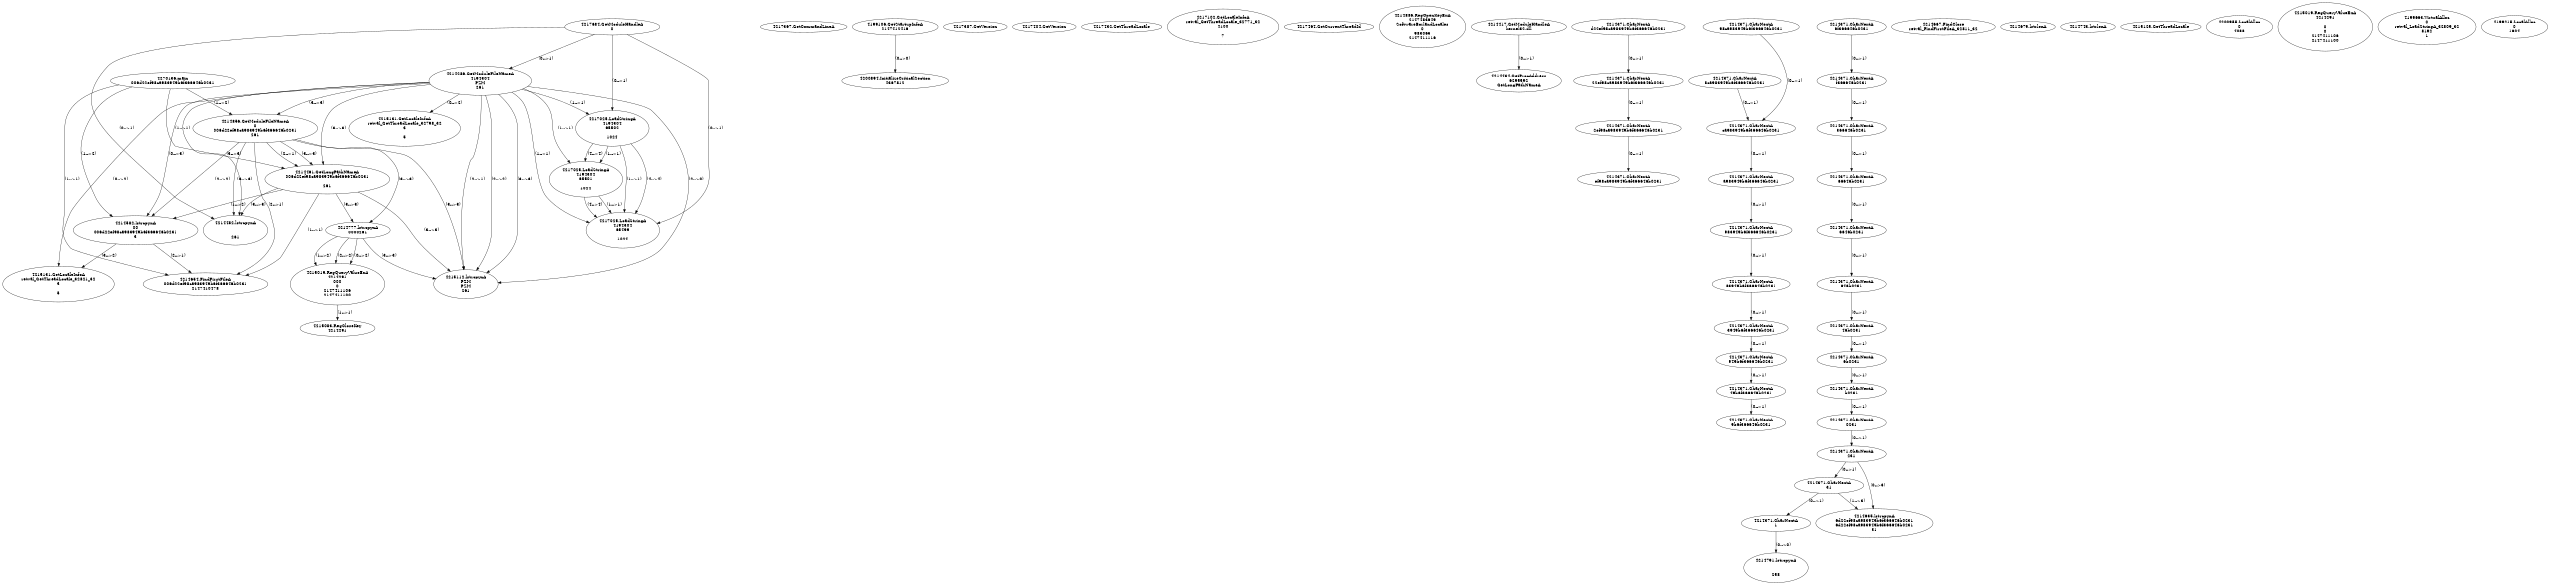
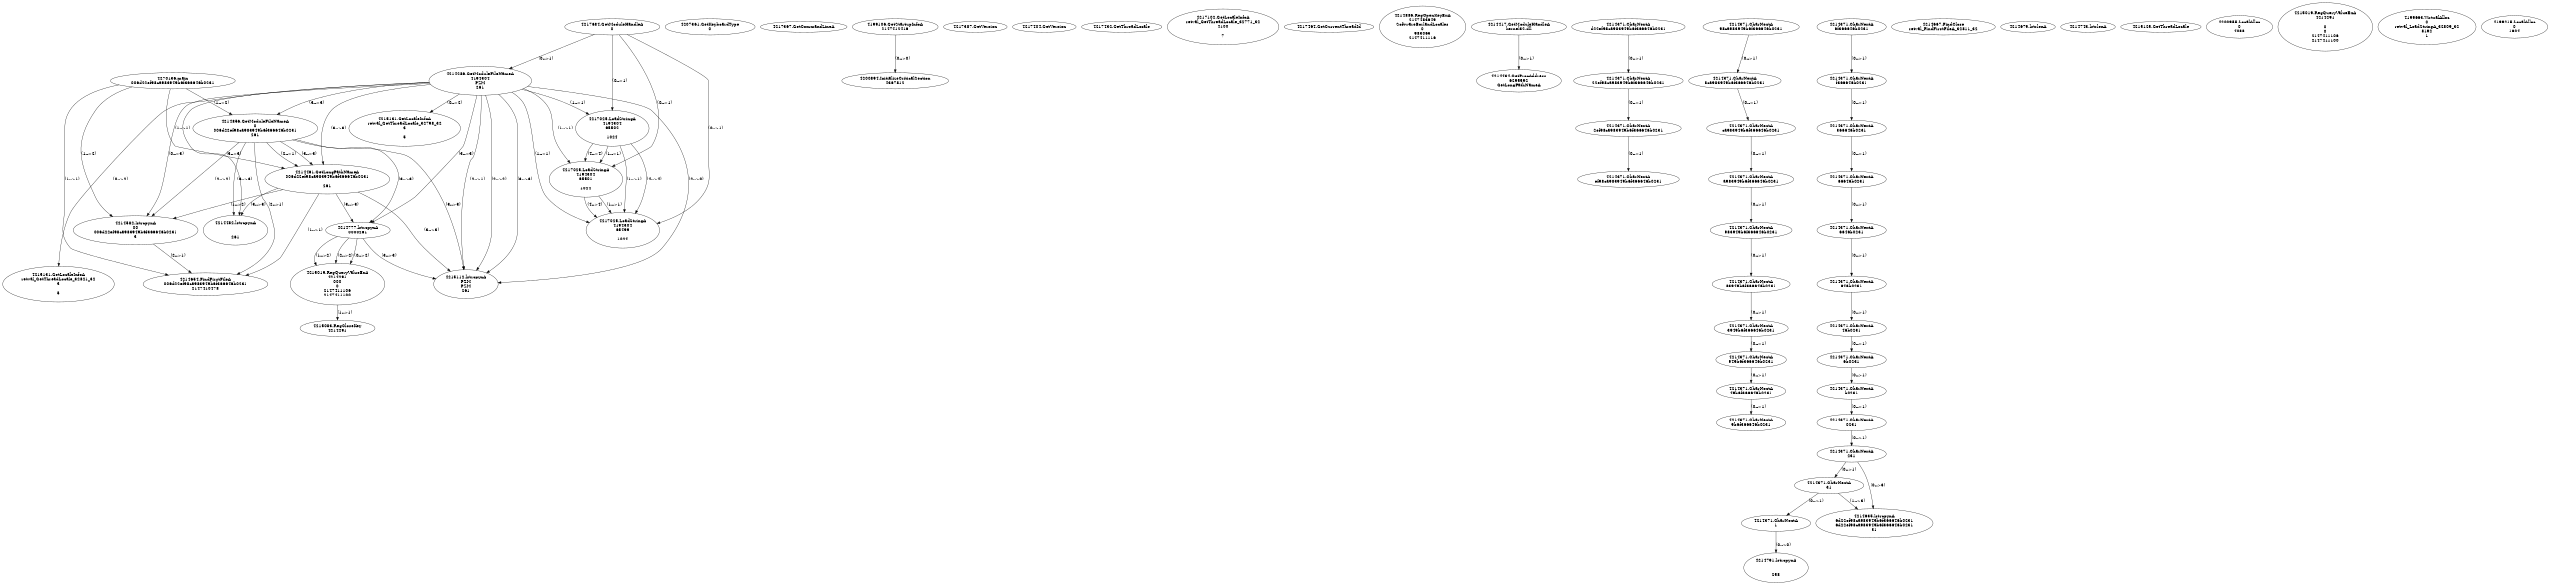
none -> (710, 27)
(229, 40) -> (657, 107)
(1787, 76) -> (1743, 52)
none -> (441, 170)
(100, 255) -> none
